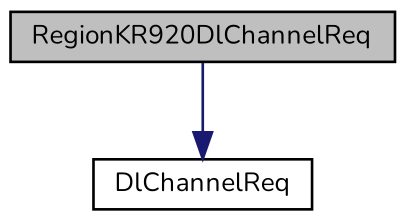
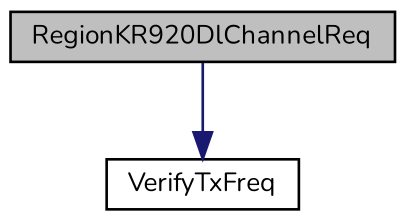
(203, 184) -> (203, 184)
